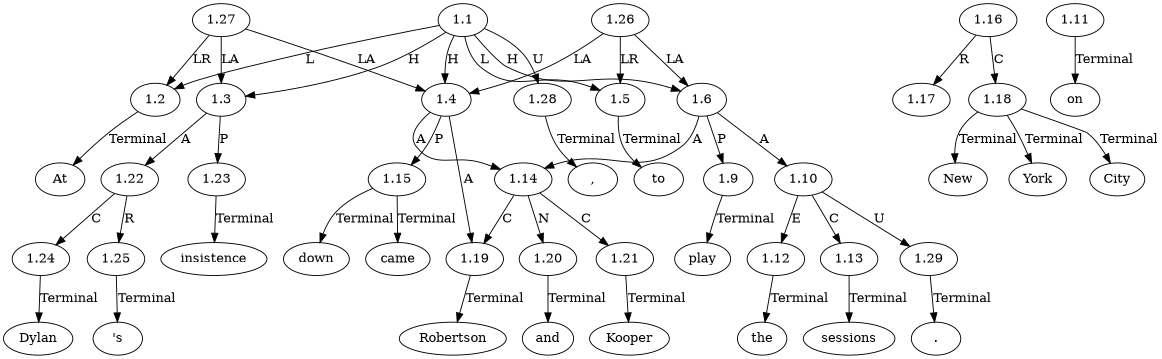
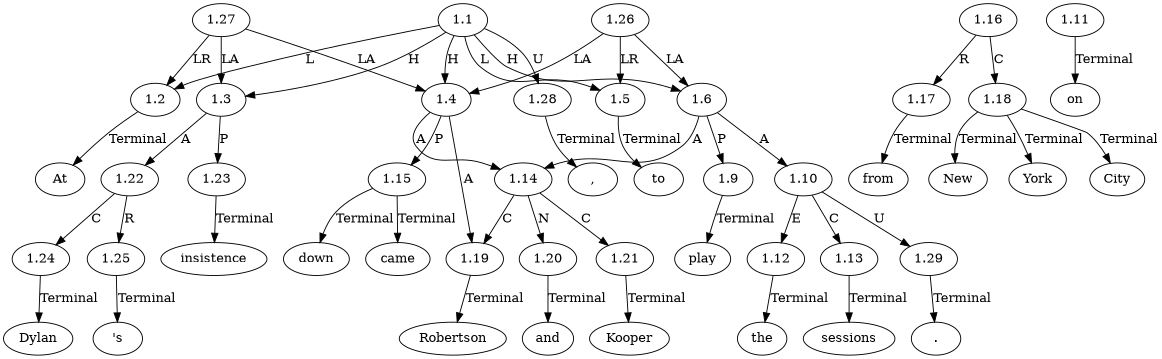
none -> (878, 179)
